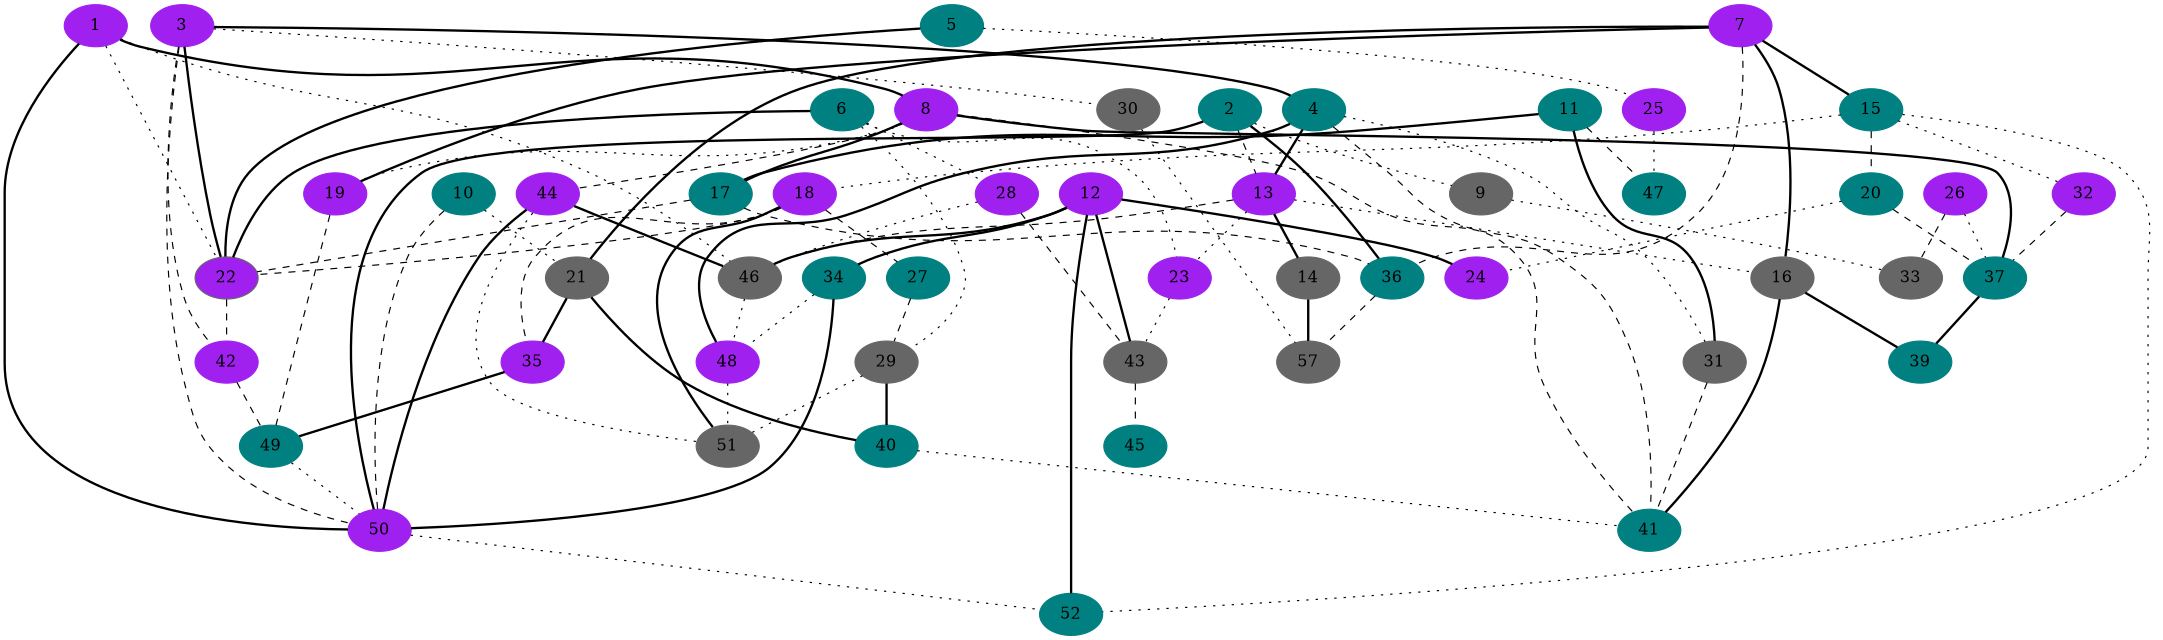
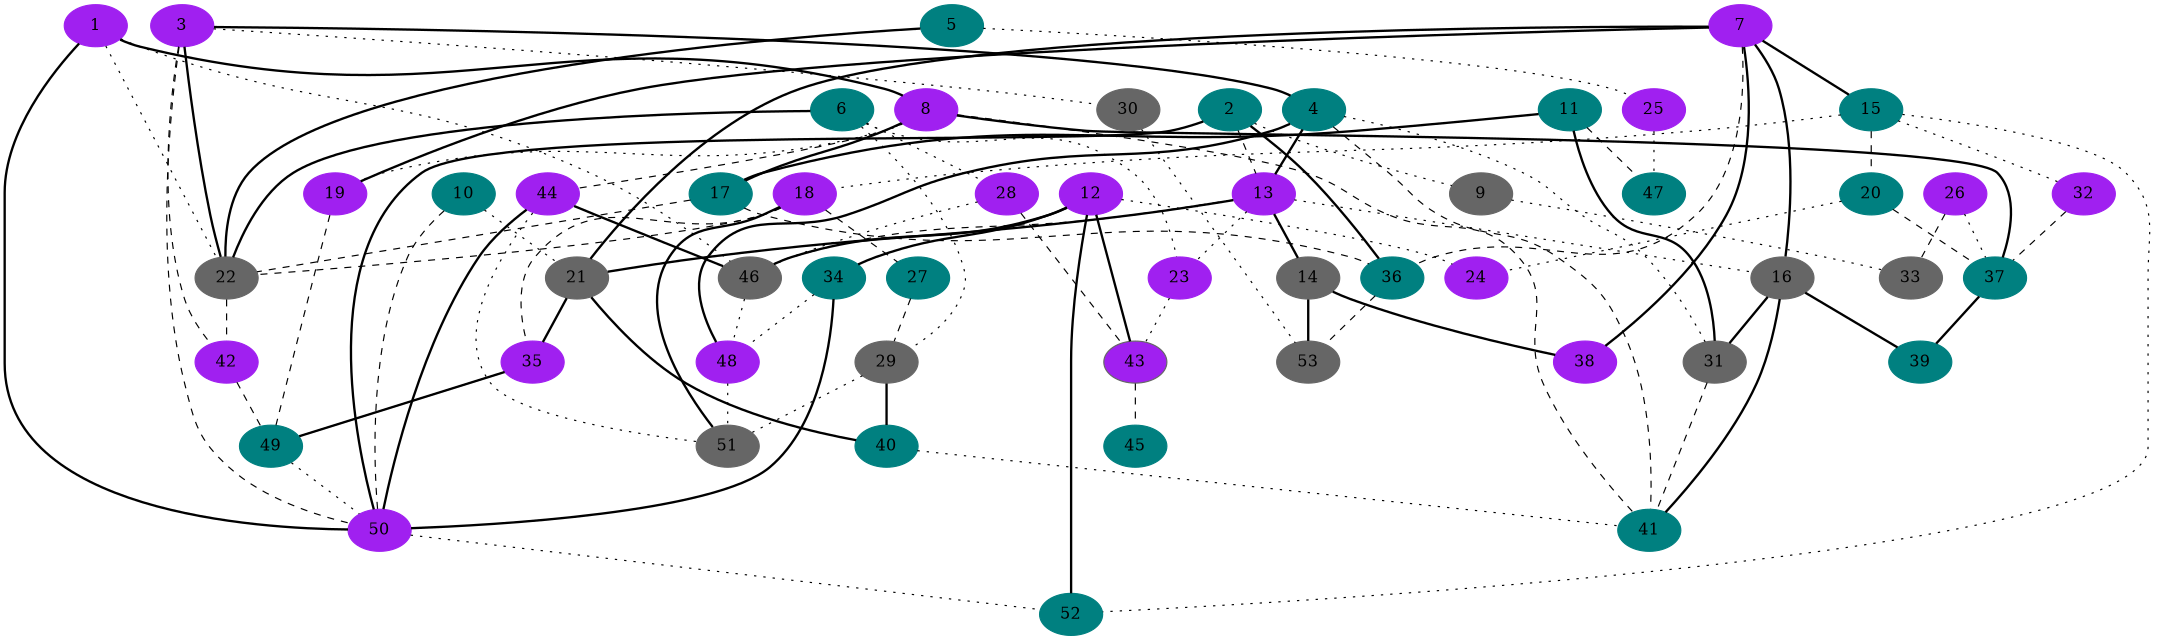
(1297, 228) -> (1297, 228)
none -> (795, 247)
(227, 278) -> (227, 278)
none -> (1749, 320)
(1135, 362) -> (1135, 362)
(1308, 362) -> (1308, 362)
none -> (1585, 362)
